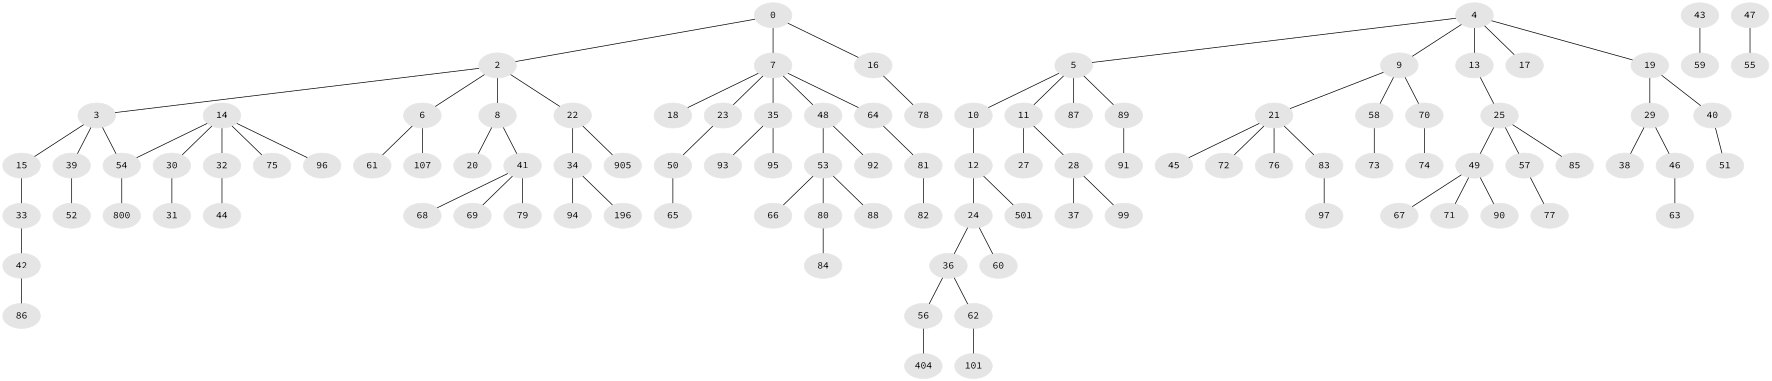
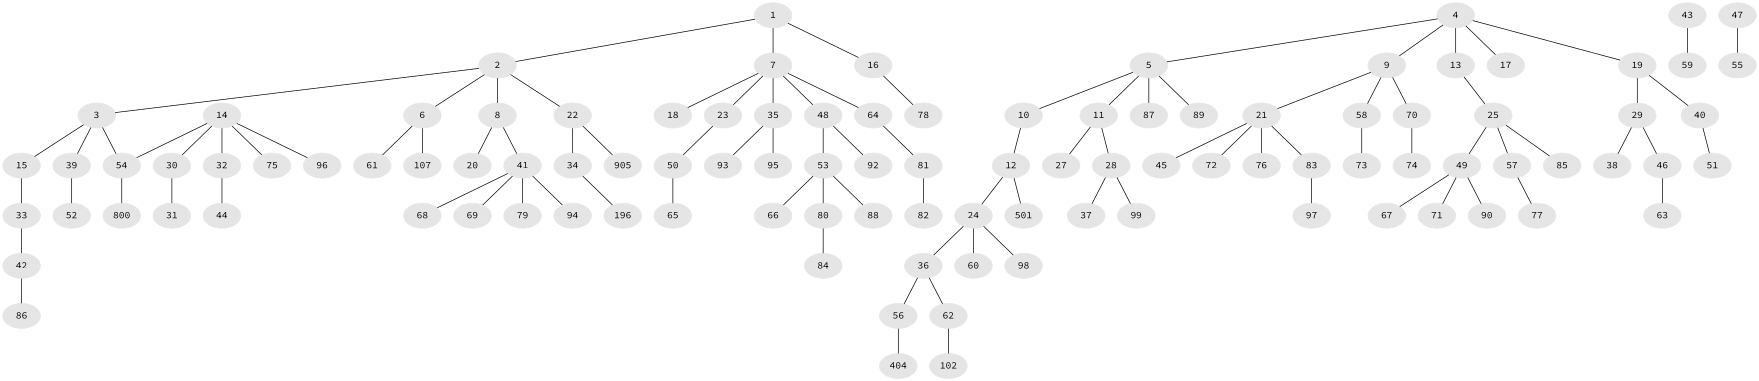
(773, 15) -> (773, 15)
(1124, 166) -> none
(573, 191) -> (548, 191)
none -> (1024, 266)
(973, 366) -> (948, 366)
